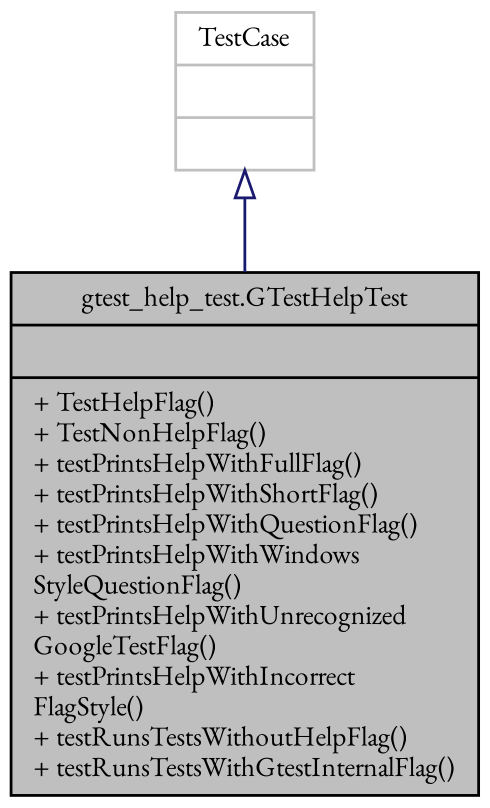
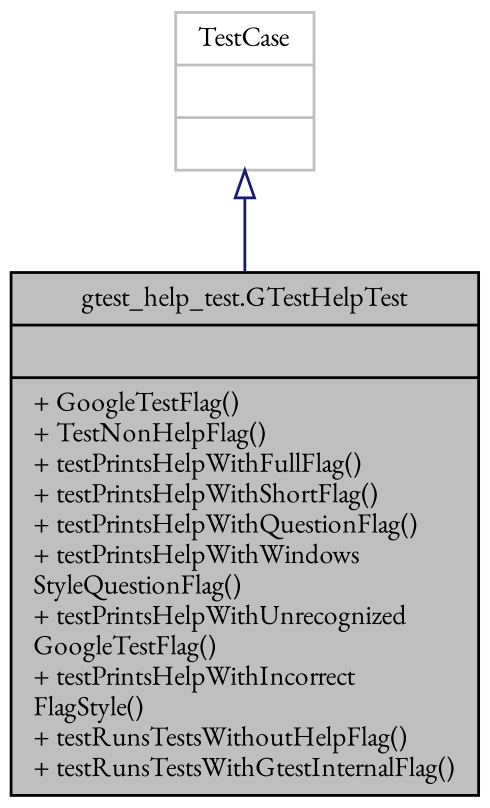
(124, 403) -> (137, 403)
